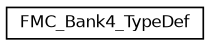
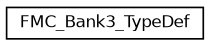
(105, 23) -> (105, 23)
